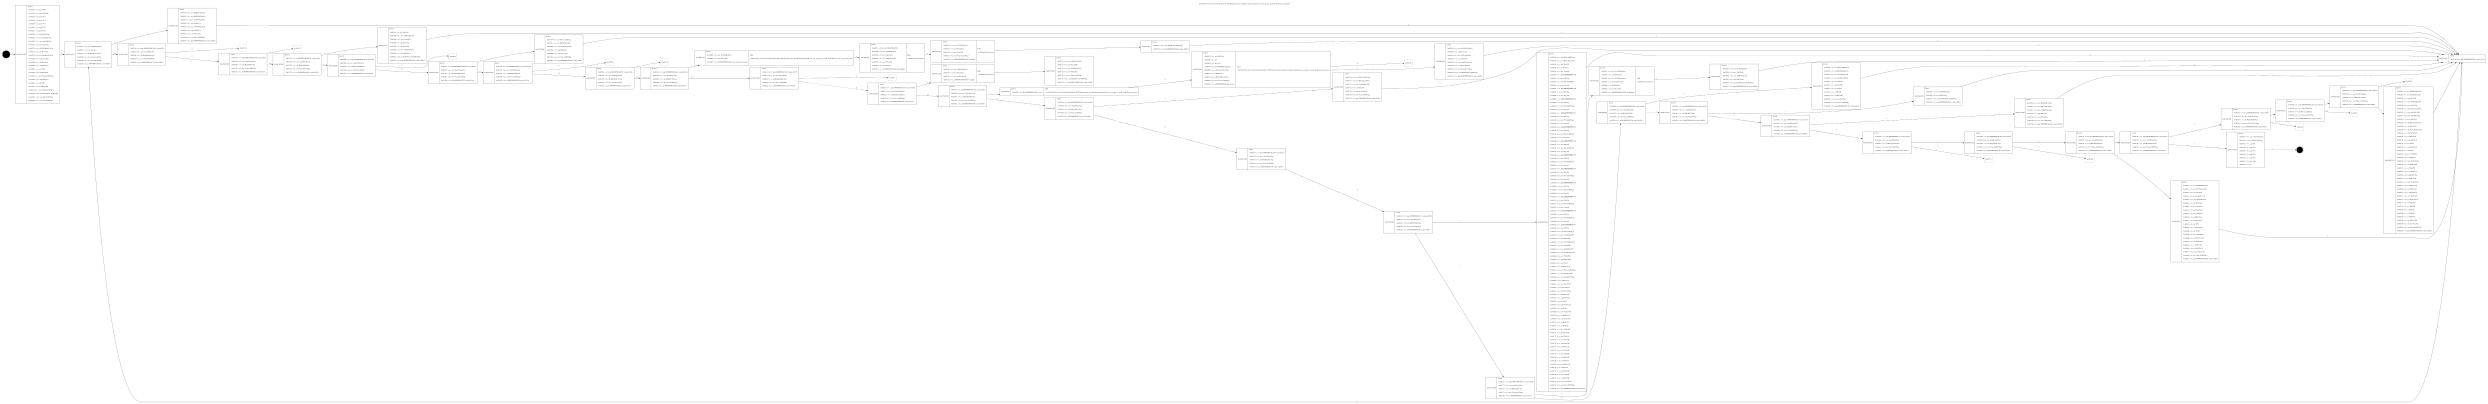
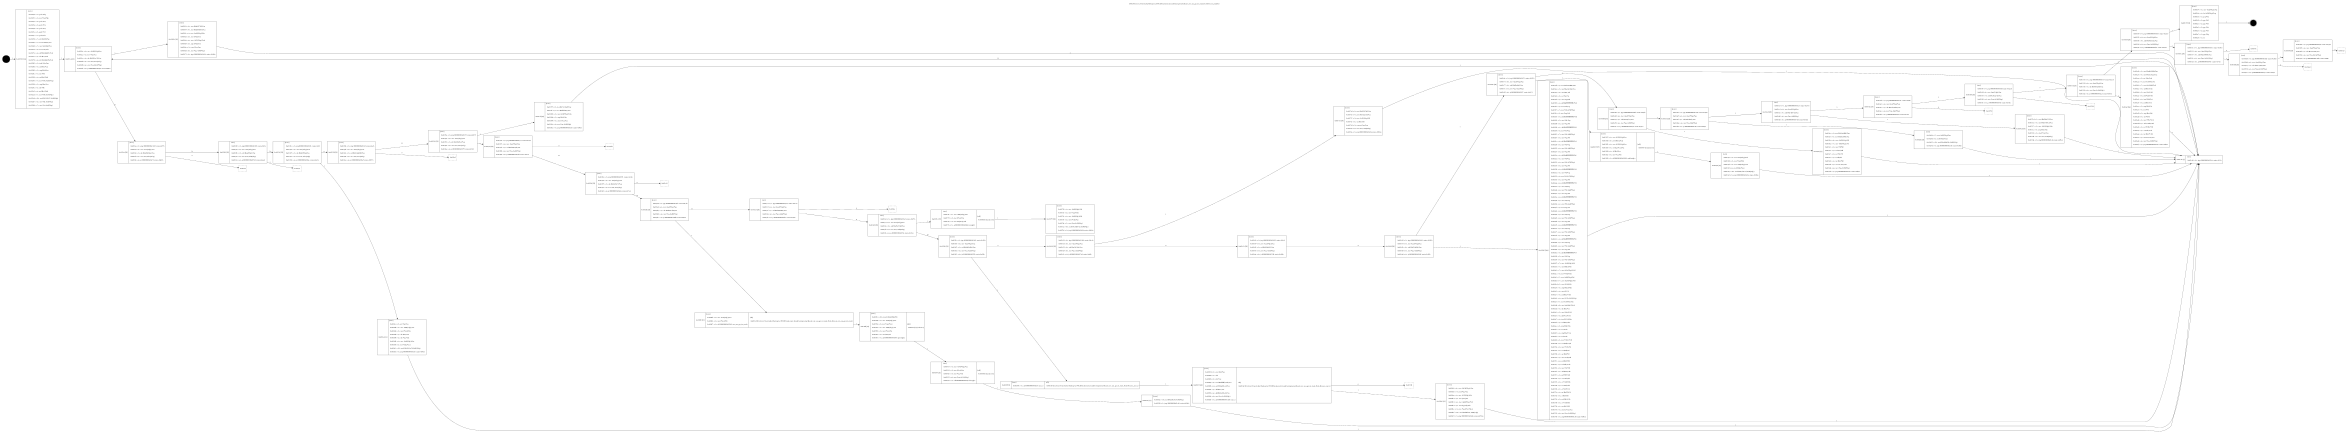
(2408, 160) -> none
